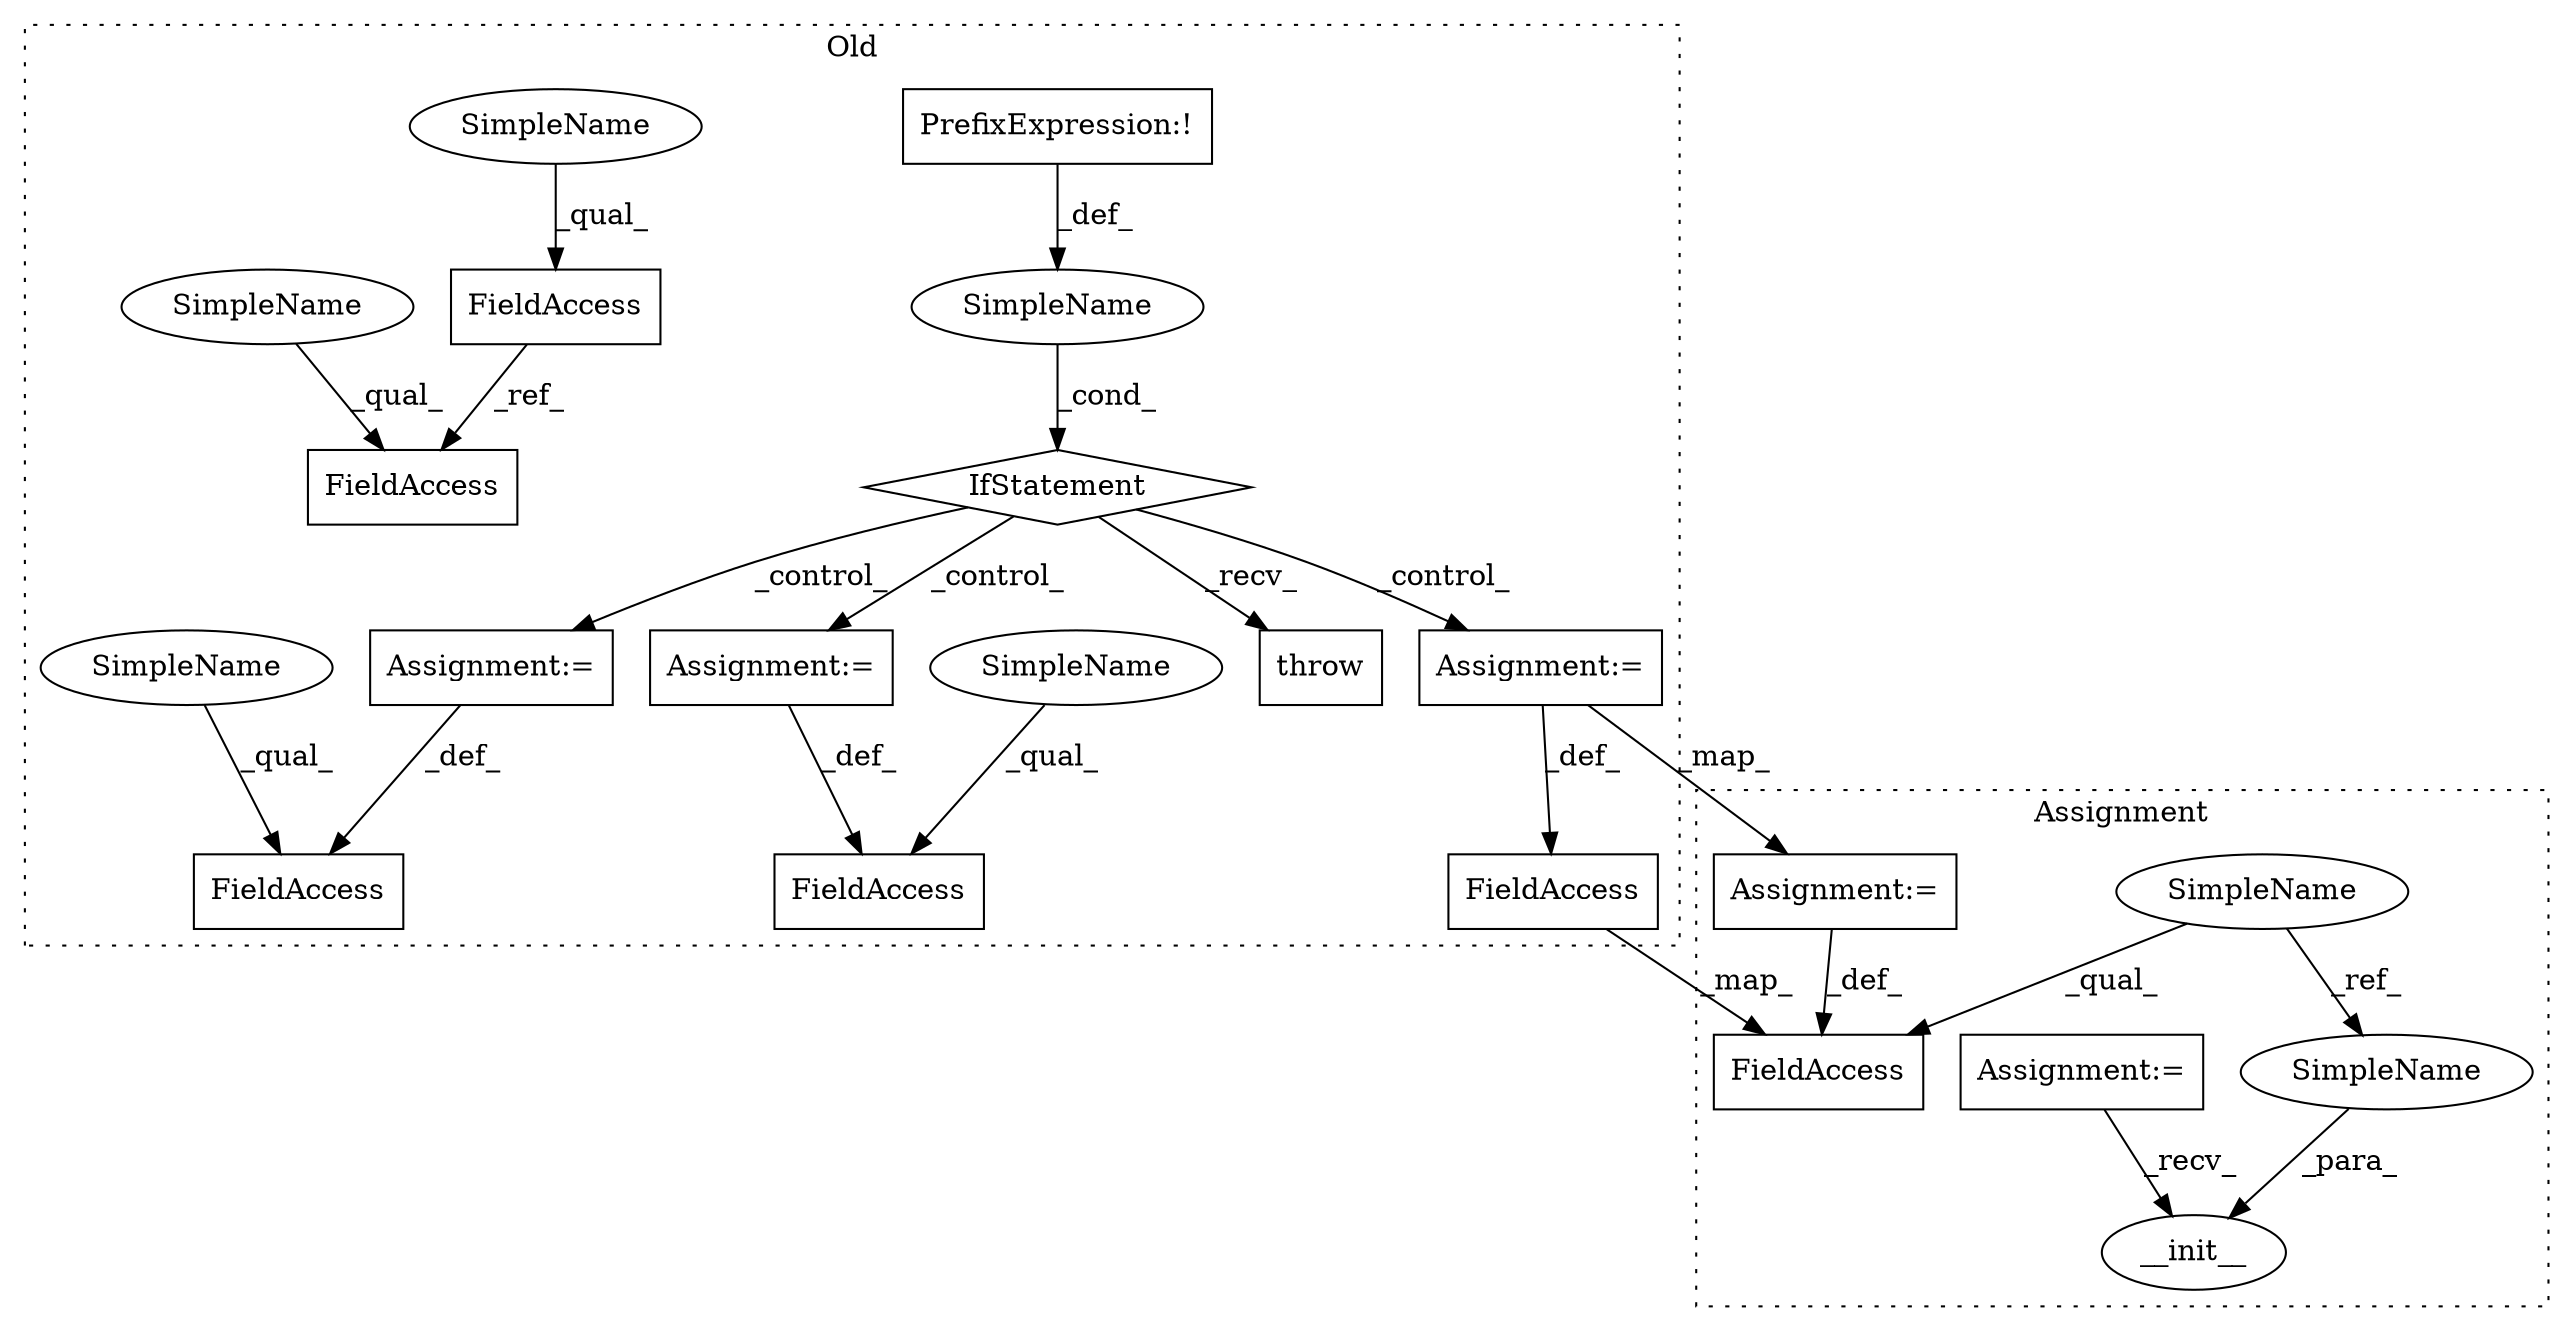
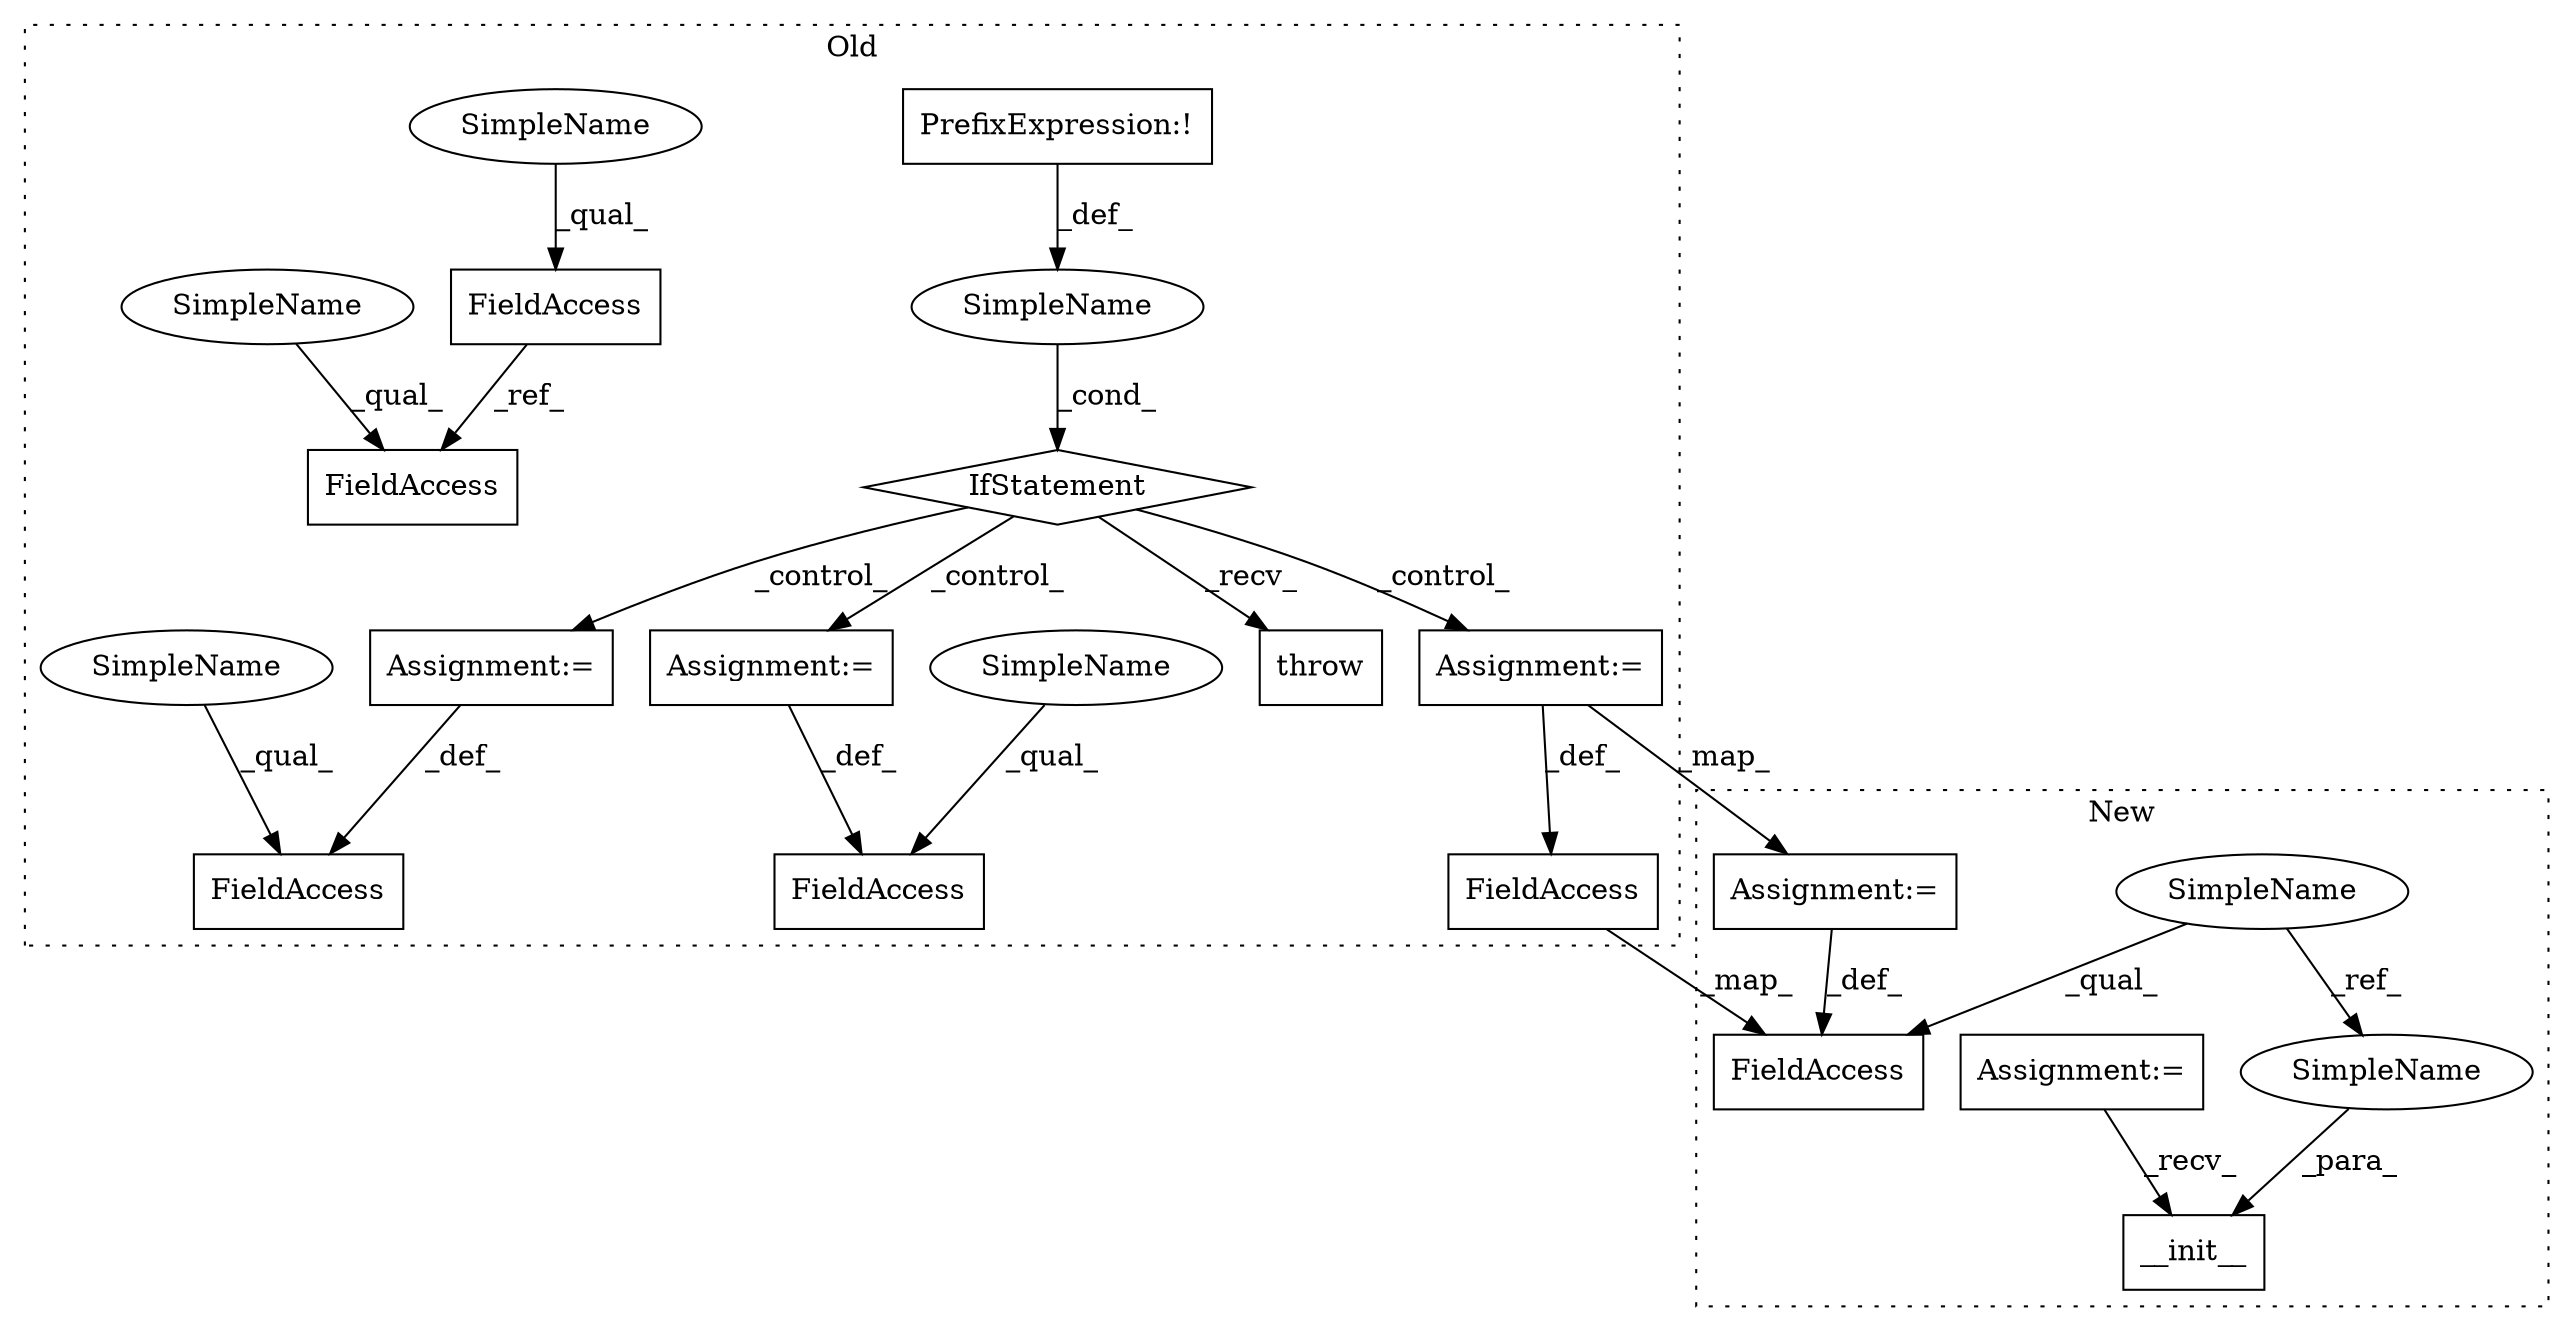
(2122, 814) -> (2122, 814)
(2194, 1252) -> (2194, 1252)
